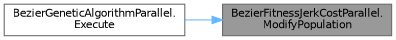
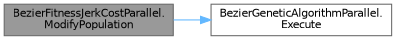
(198, 20) -> (187, 20)
